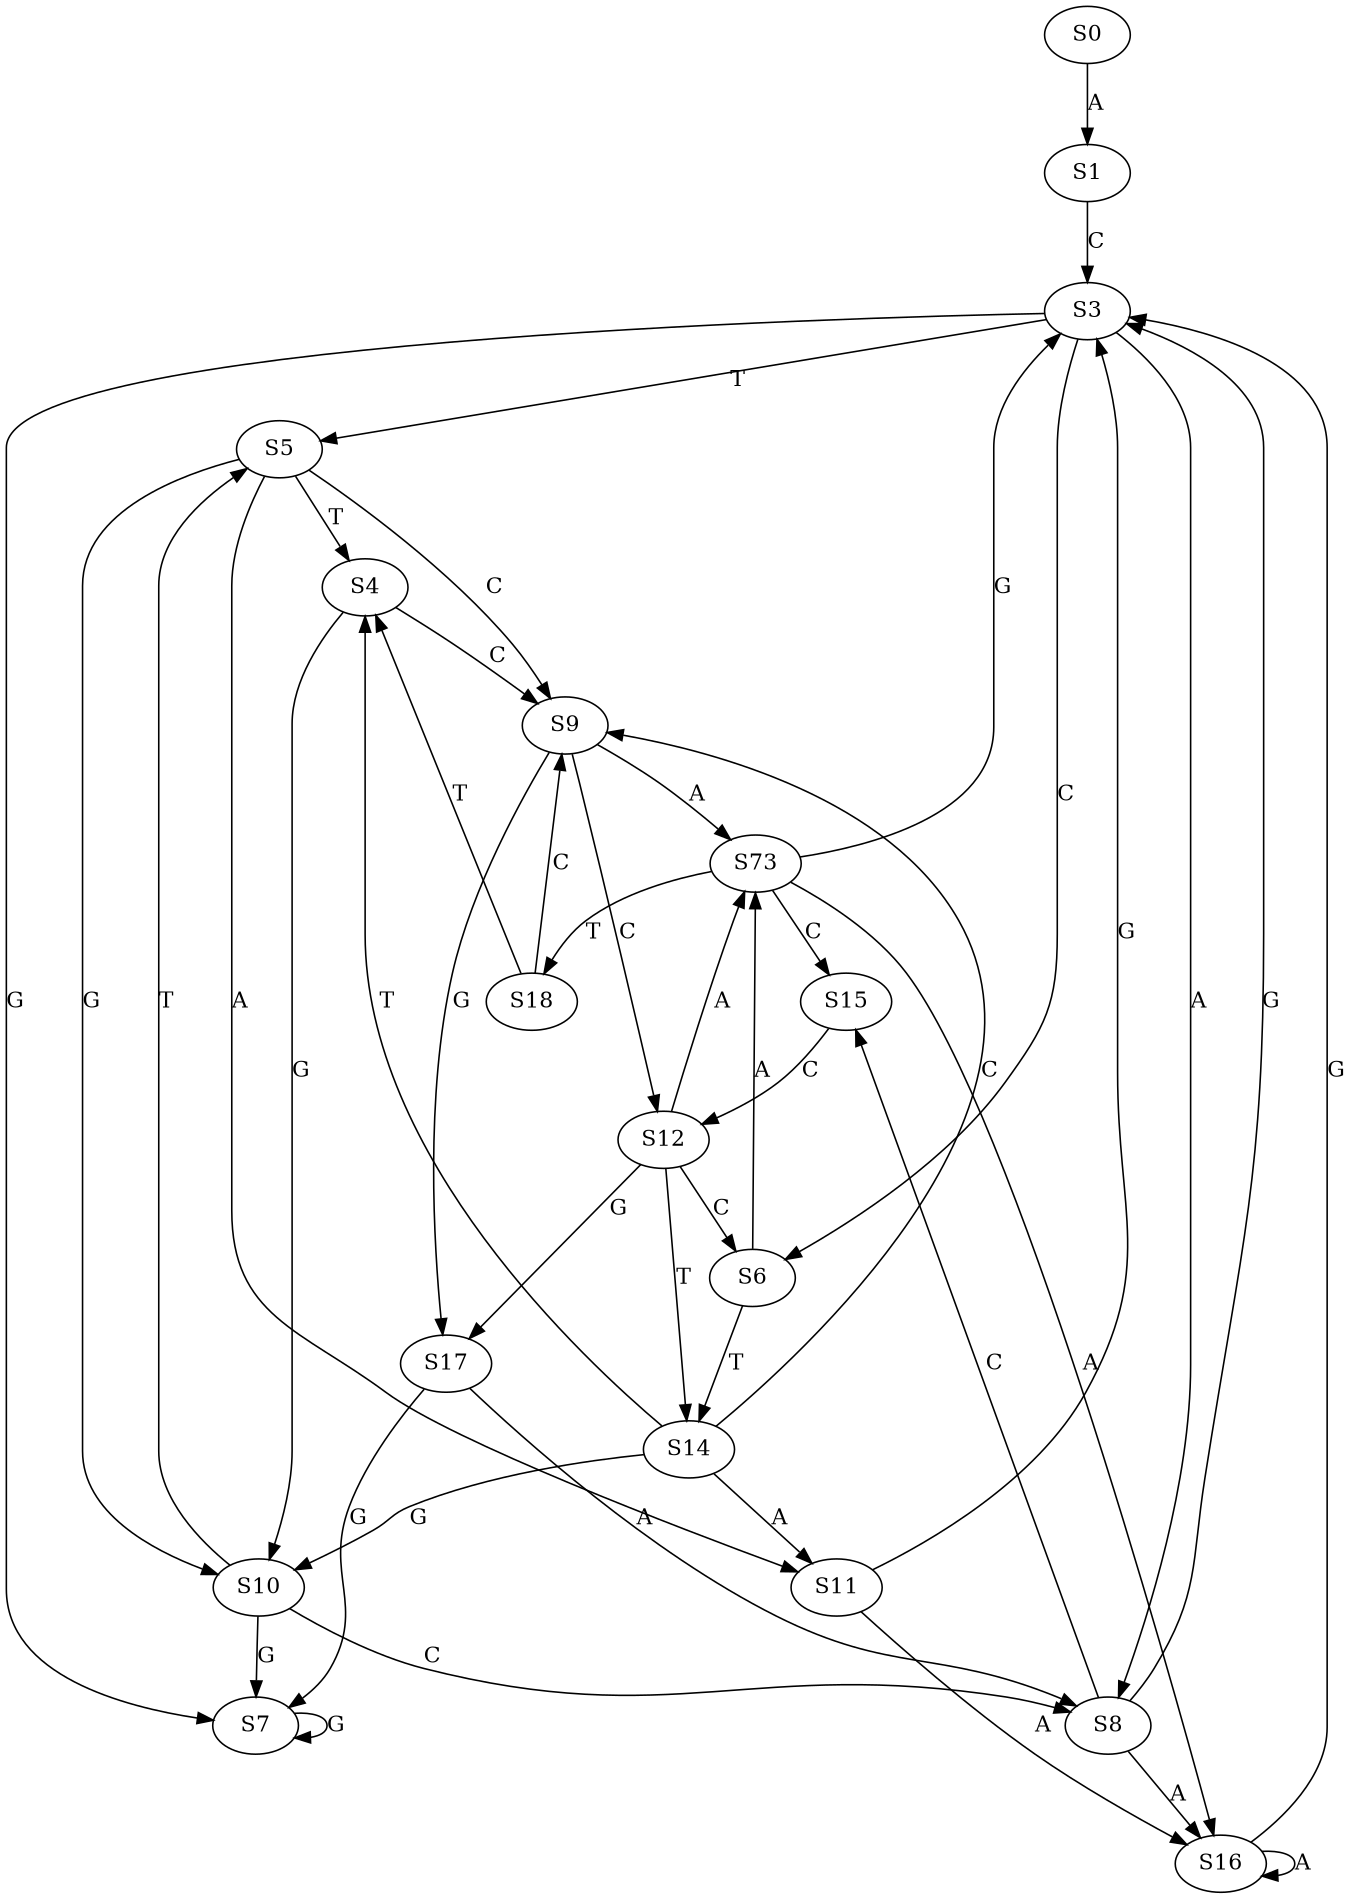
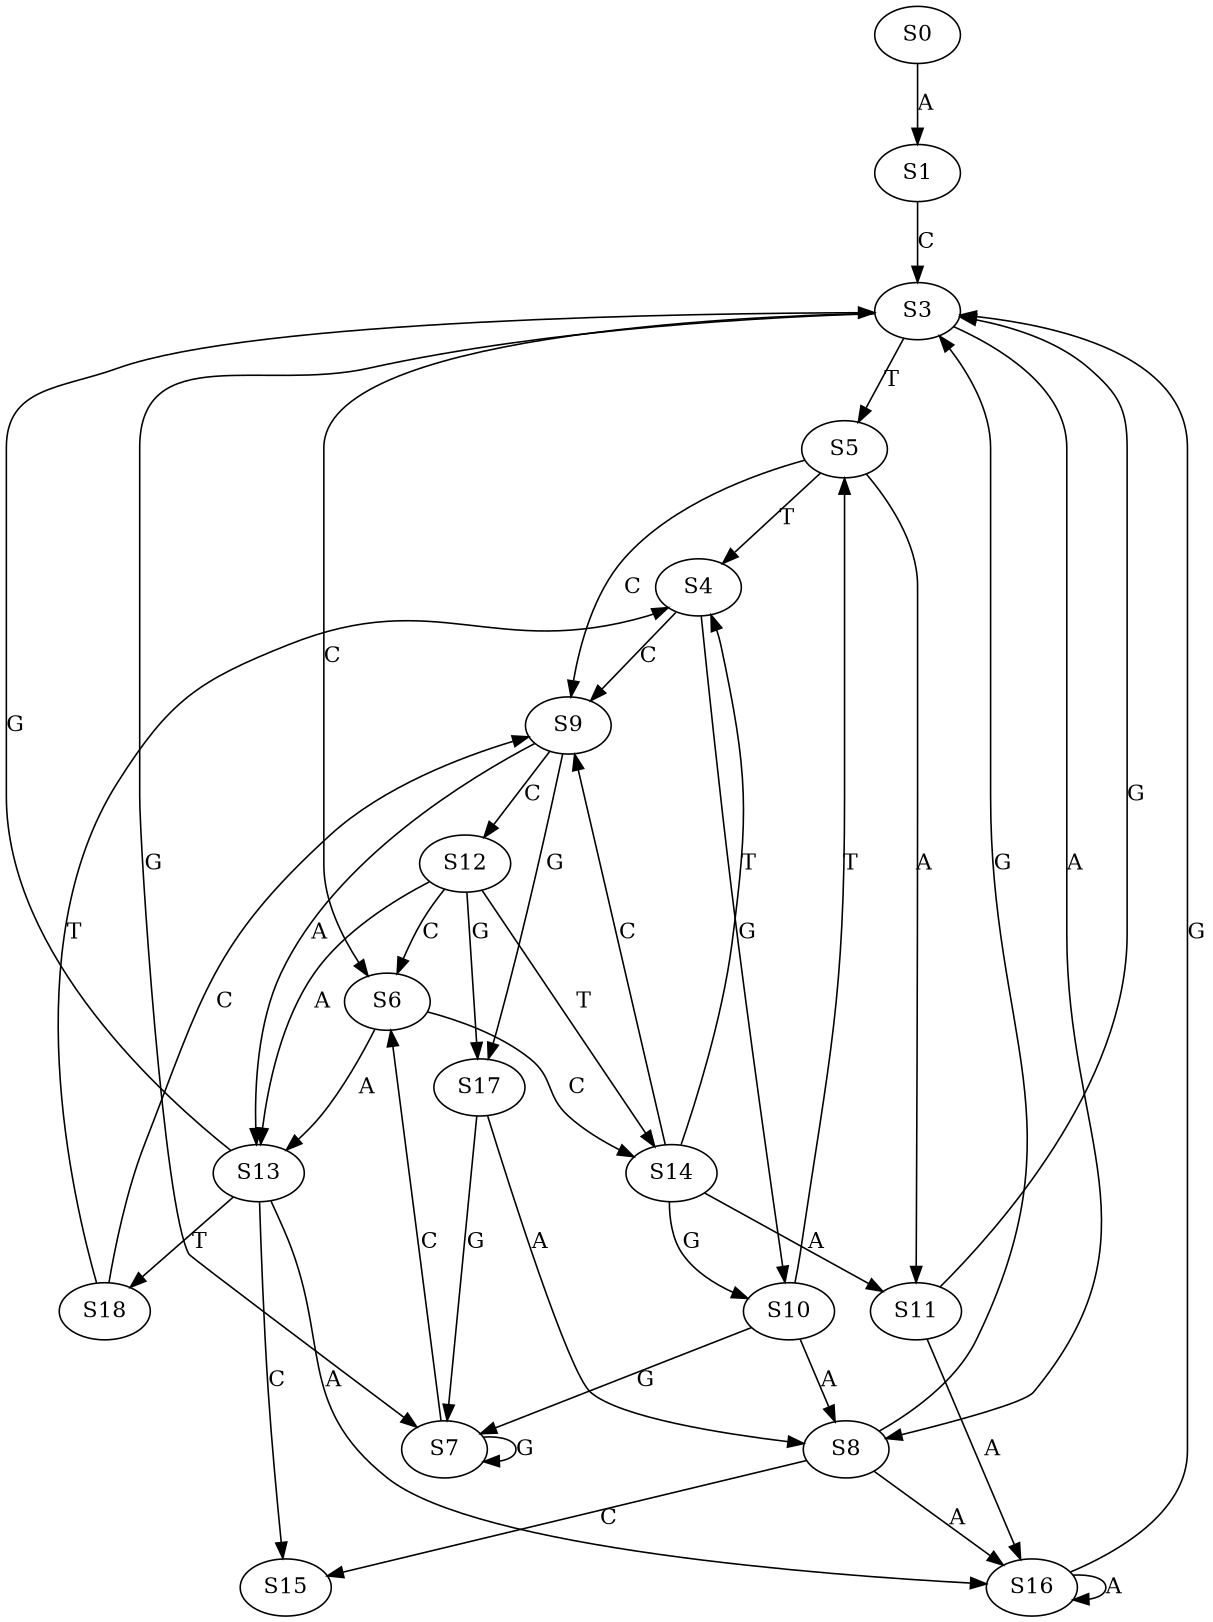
(756, 864) -> (259, 1173)
(83, 1000) -> none
(779, 1082) -> none
none -> (417, 1233)
(737, 1364) -> (577, 1087)
(433, 1657) -> (829, 1380)
